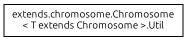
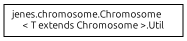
(94, 20) -> (94, 20)
